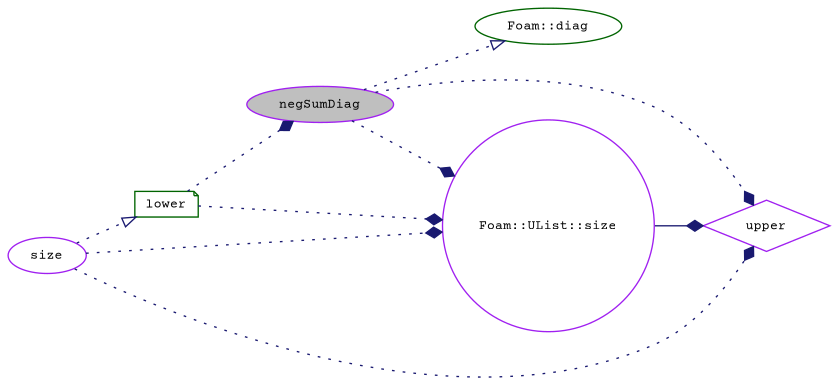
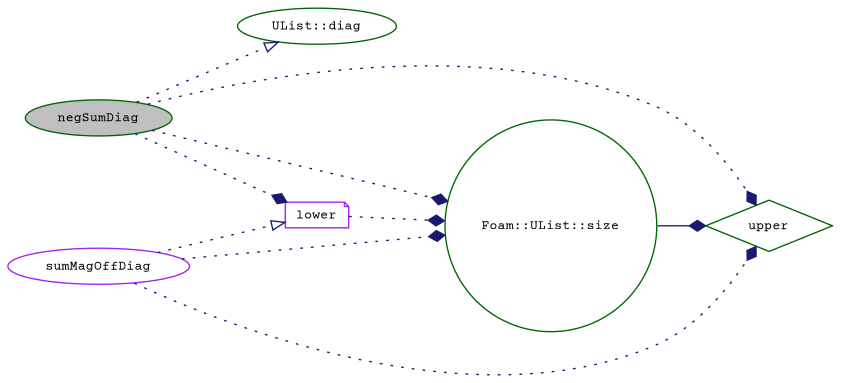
(548, 26) -> (317, 26)
(320, 104) -> (99, 118)
(234, 161) -> (203, 164)
(167, 204) -> (317, 215)
(548, 226) -> (551, 226)
(767, 226) -> (769, 226)
(47, 255) -> (99, 266)
